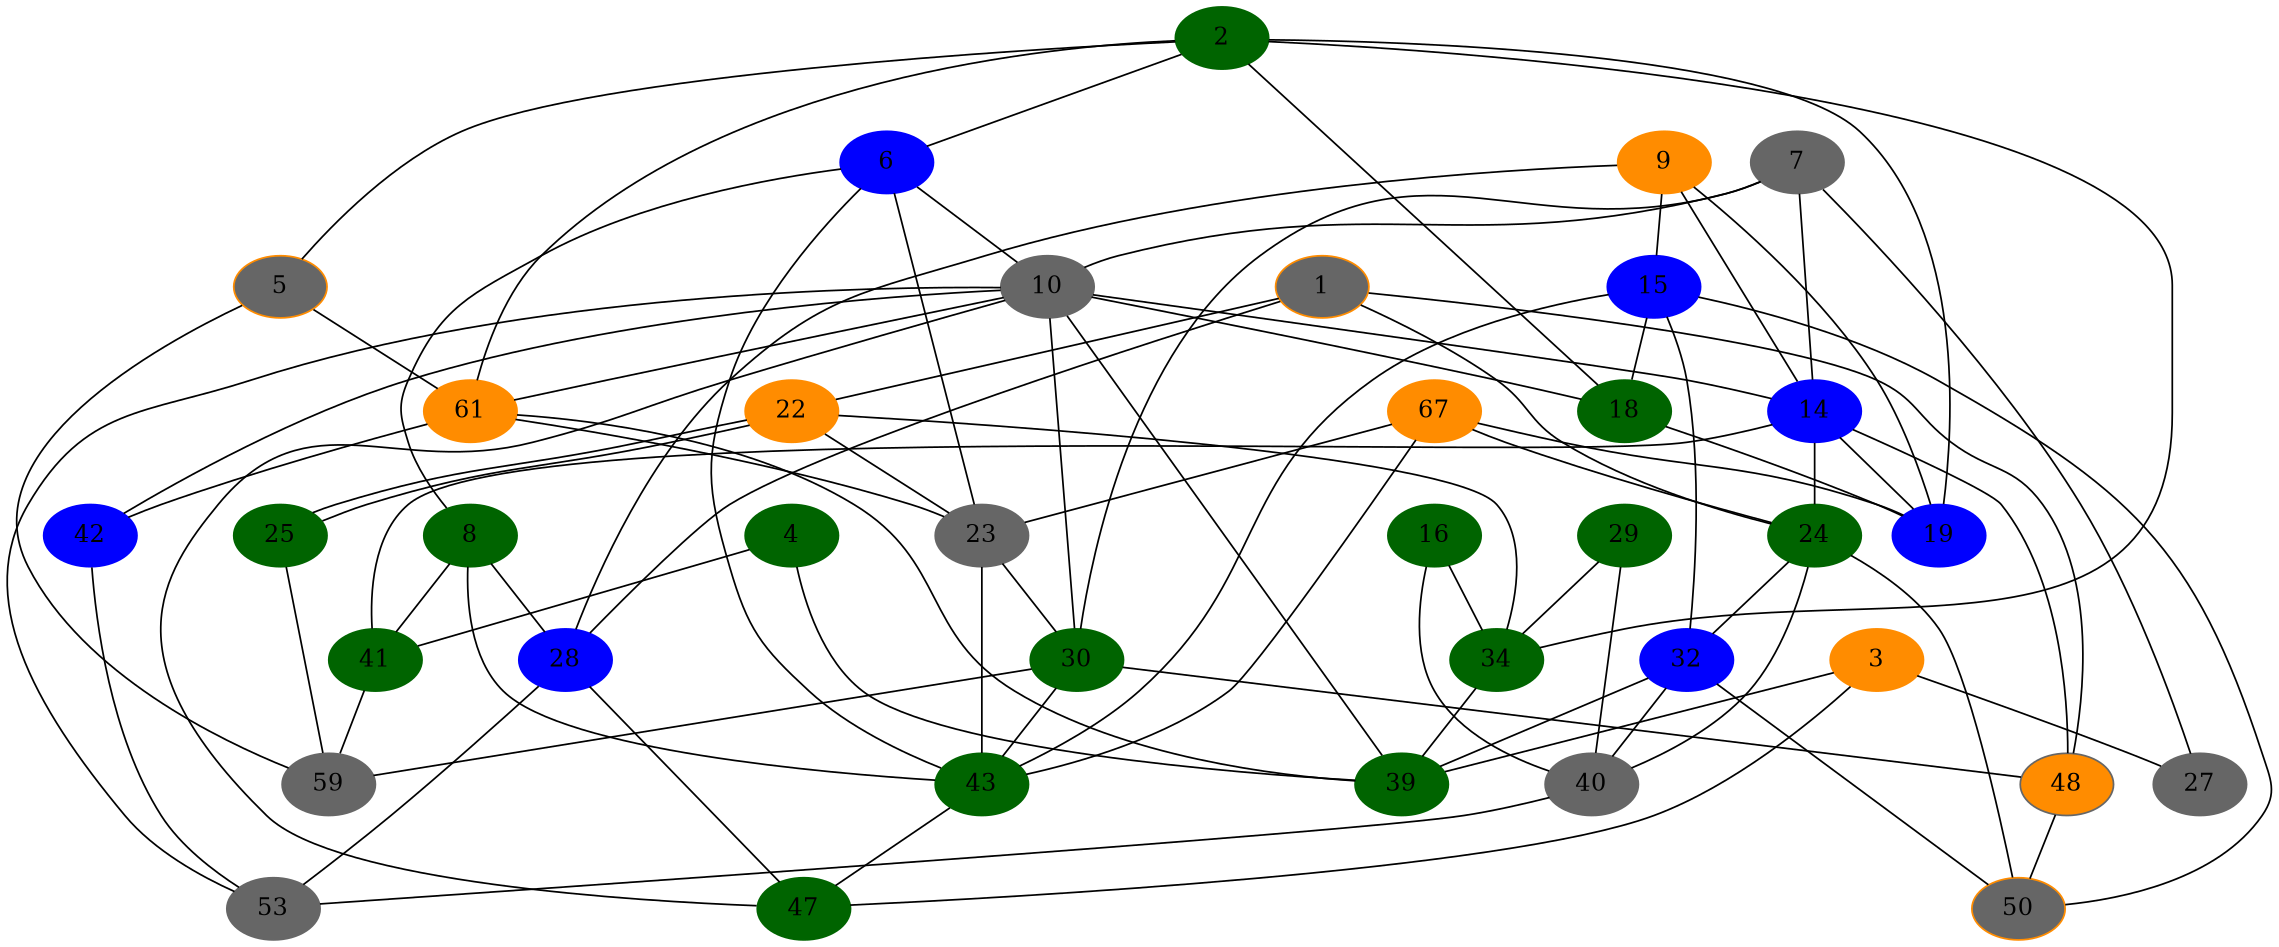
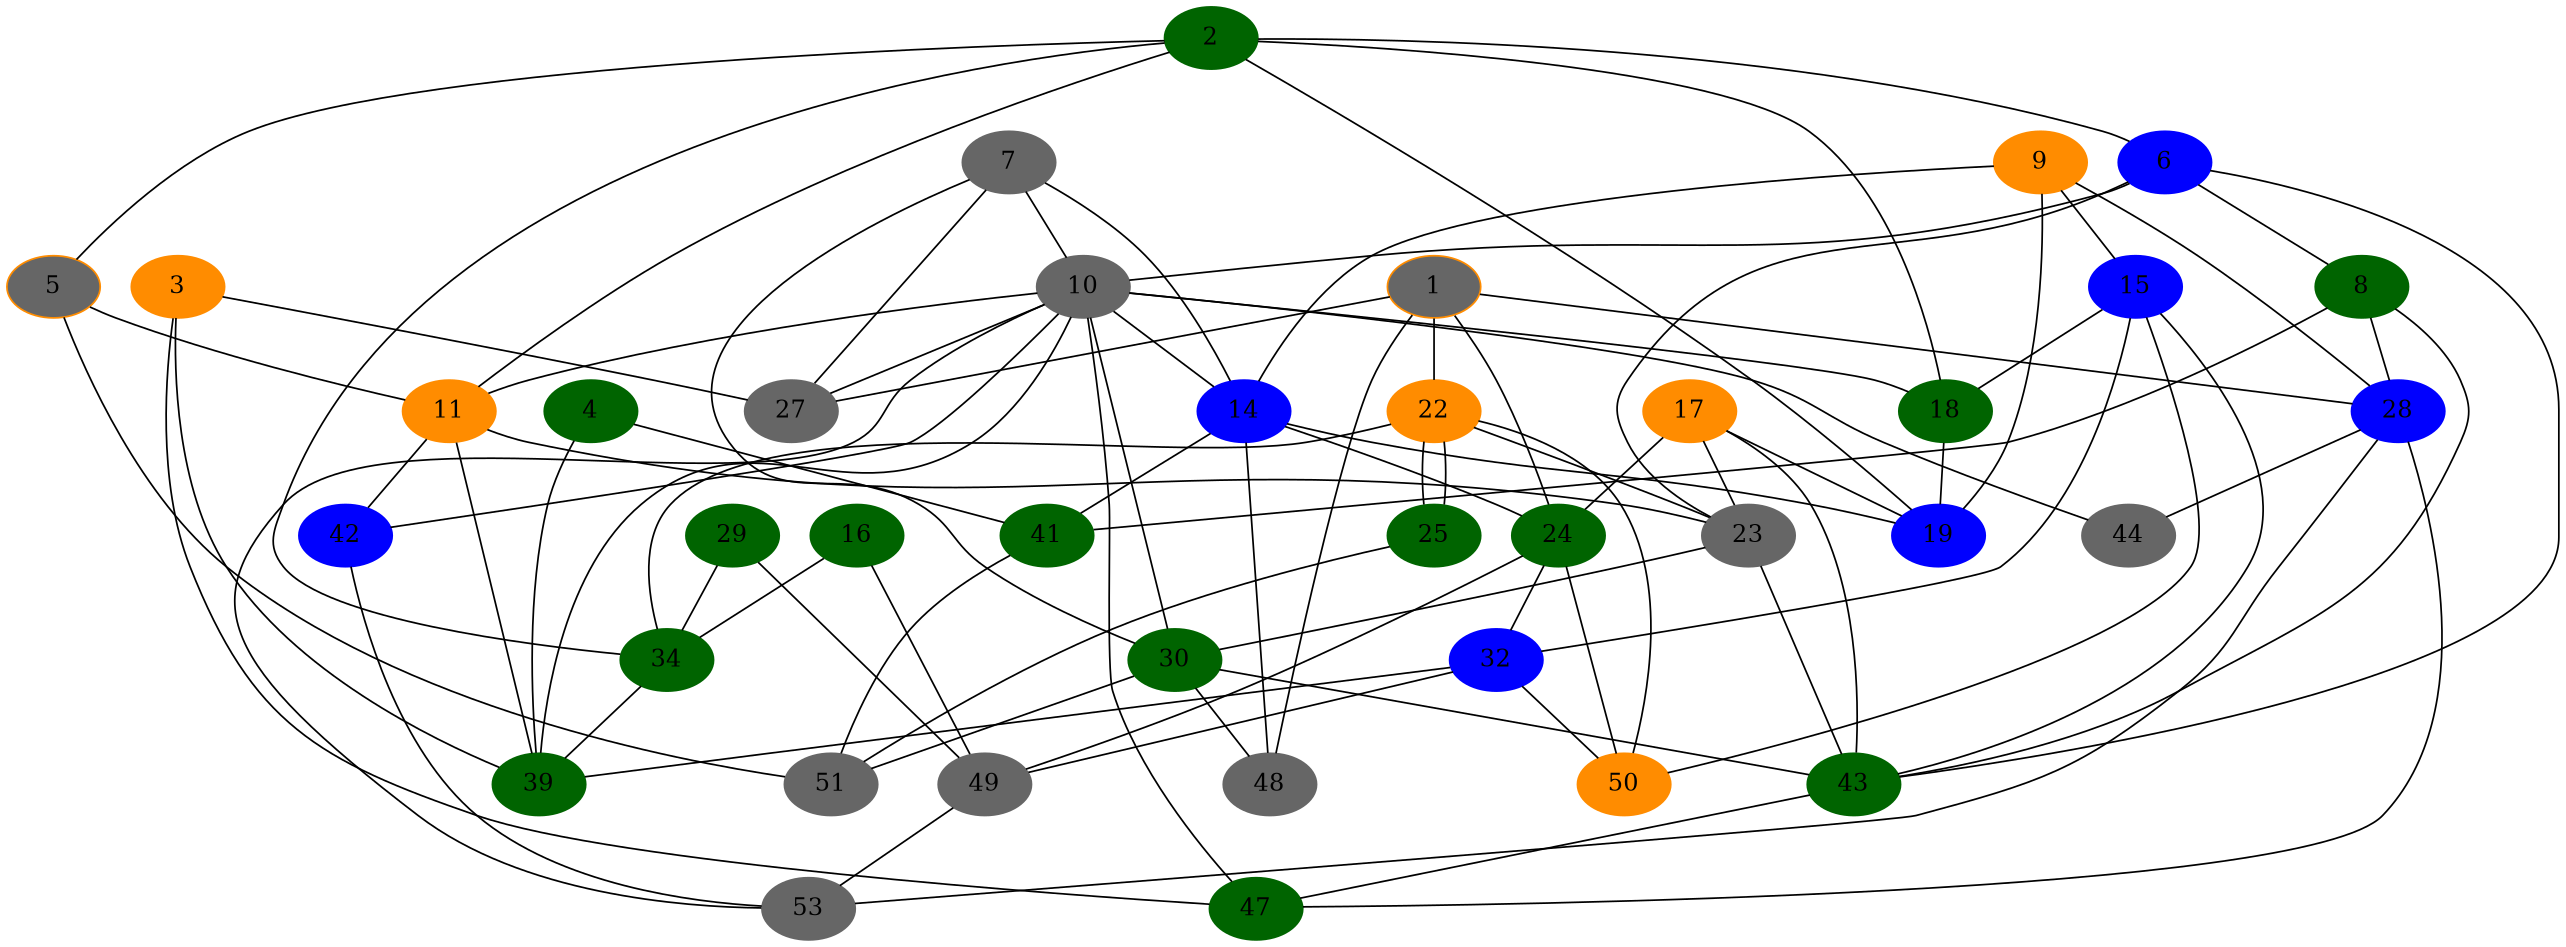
none -> (1113, 349)
none -> (932, 351)
(470, 411) -> (449, 411)
(1435, 411) -> (1690, 411)
none -> (2129, 536)
(329, 784) -> (831, 784)
(1592, 784) -> (985, 784)
(2067, 784) -> (1270, 784)
(2043, 847) -> (1638, 544)
(2019, 909) -> (1624, 784)
